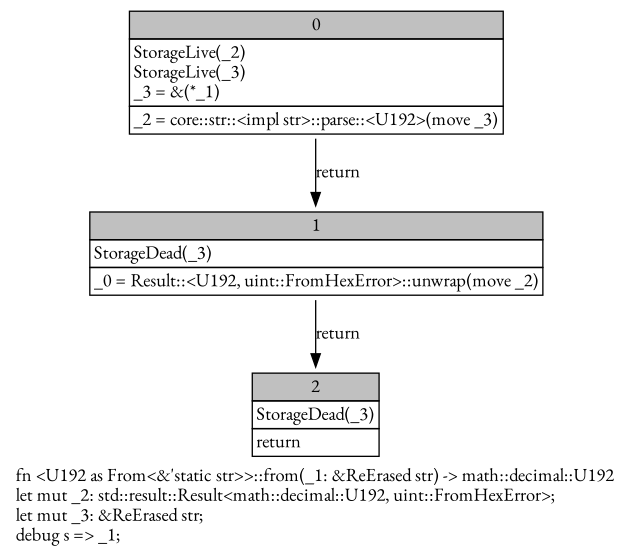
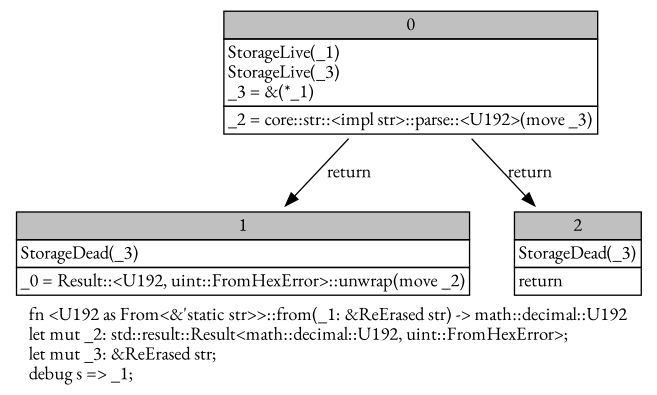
(190, 52) -> (284, 52)
(316, 327) -> (499, 167)
